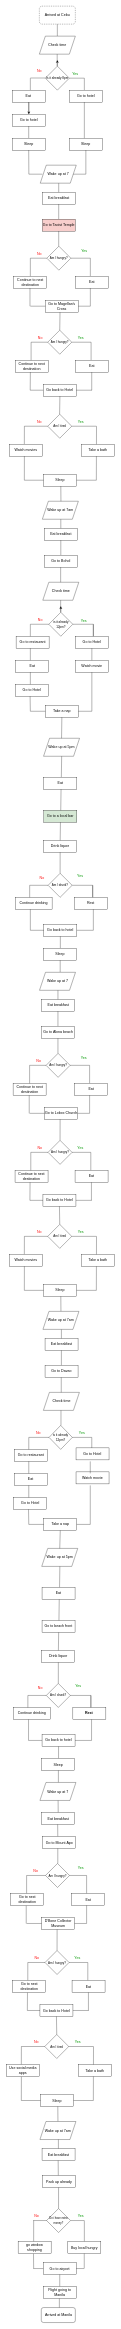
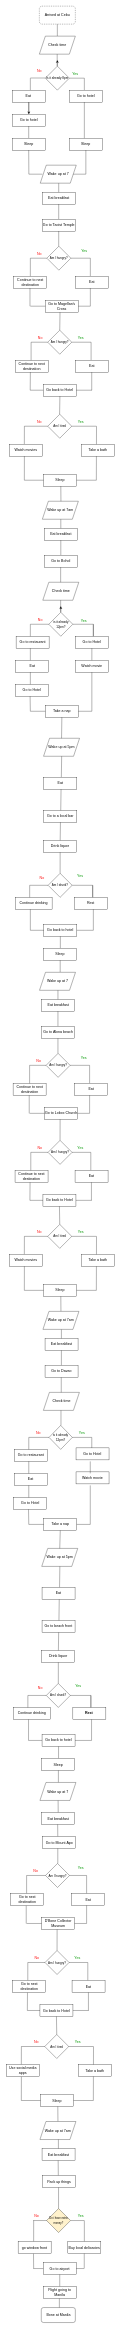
(59, 225) -> (59, 225)
(60, 816) -> (60, 816)
(59, 2181) -> (59, 2181)
(58, 2220) -> (58, 2220)
(34, 2247) -> (34, 2247)
(84, 2247) -> (84, 2247)
(58, 2315) -> (58, 2315)
